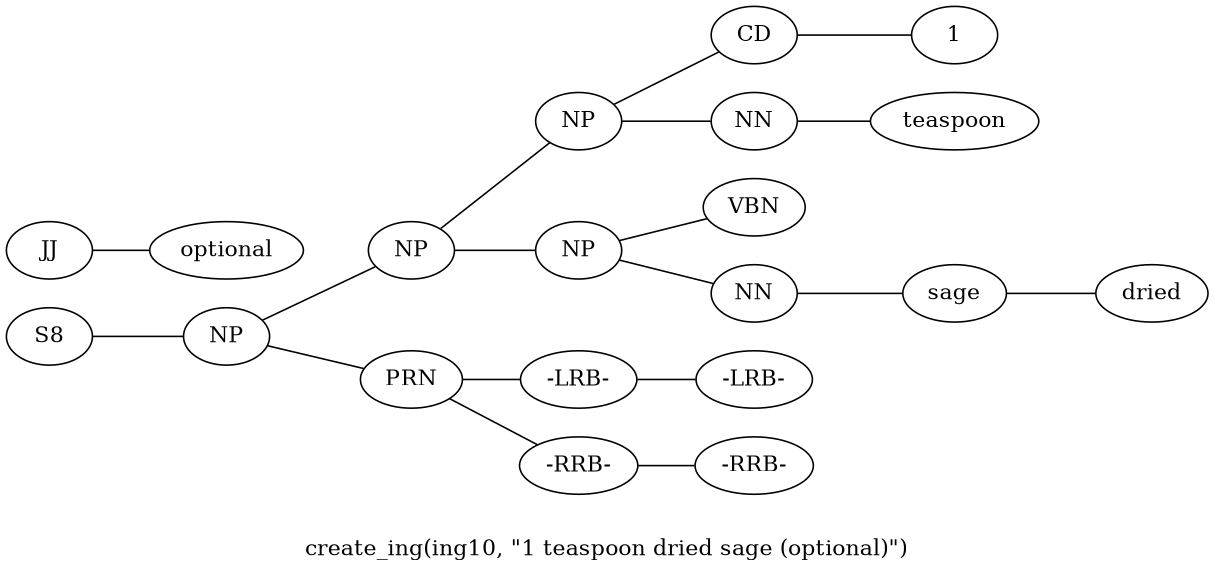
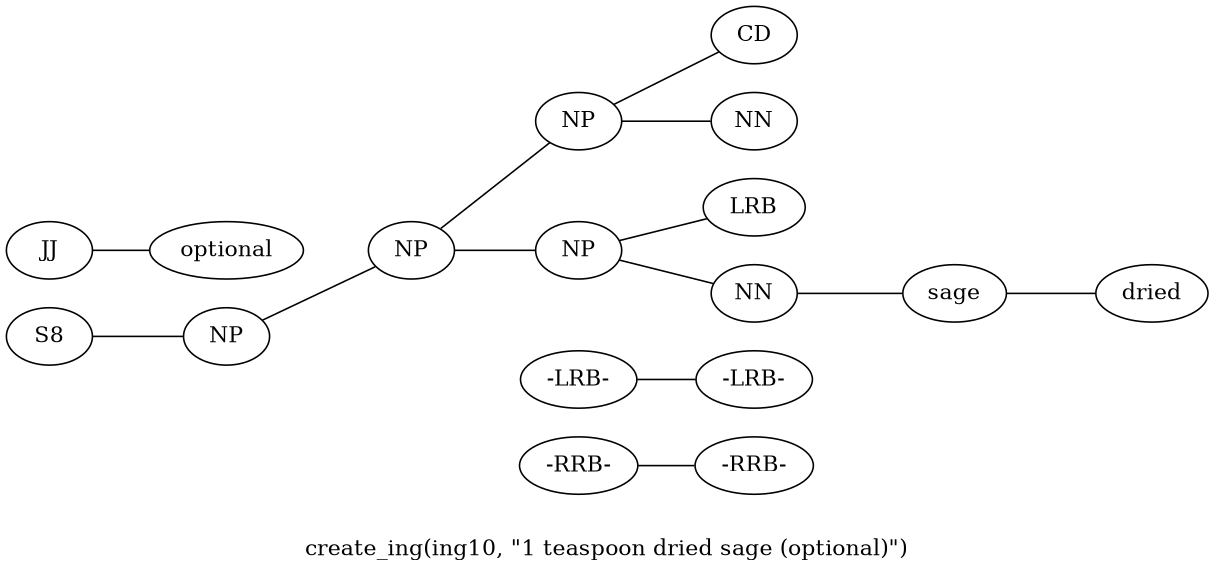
(955, 35) -> none
(955, 121) -> none
(754, 207) -> (754, 207)
(411, 379) -> none
